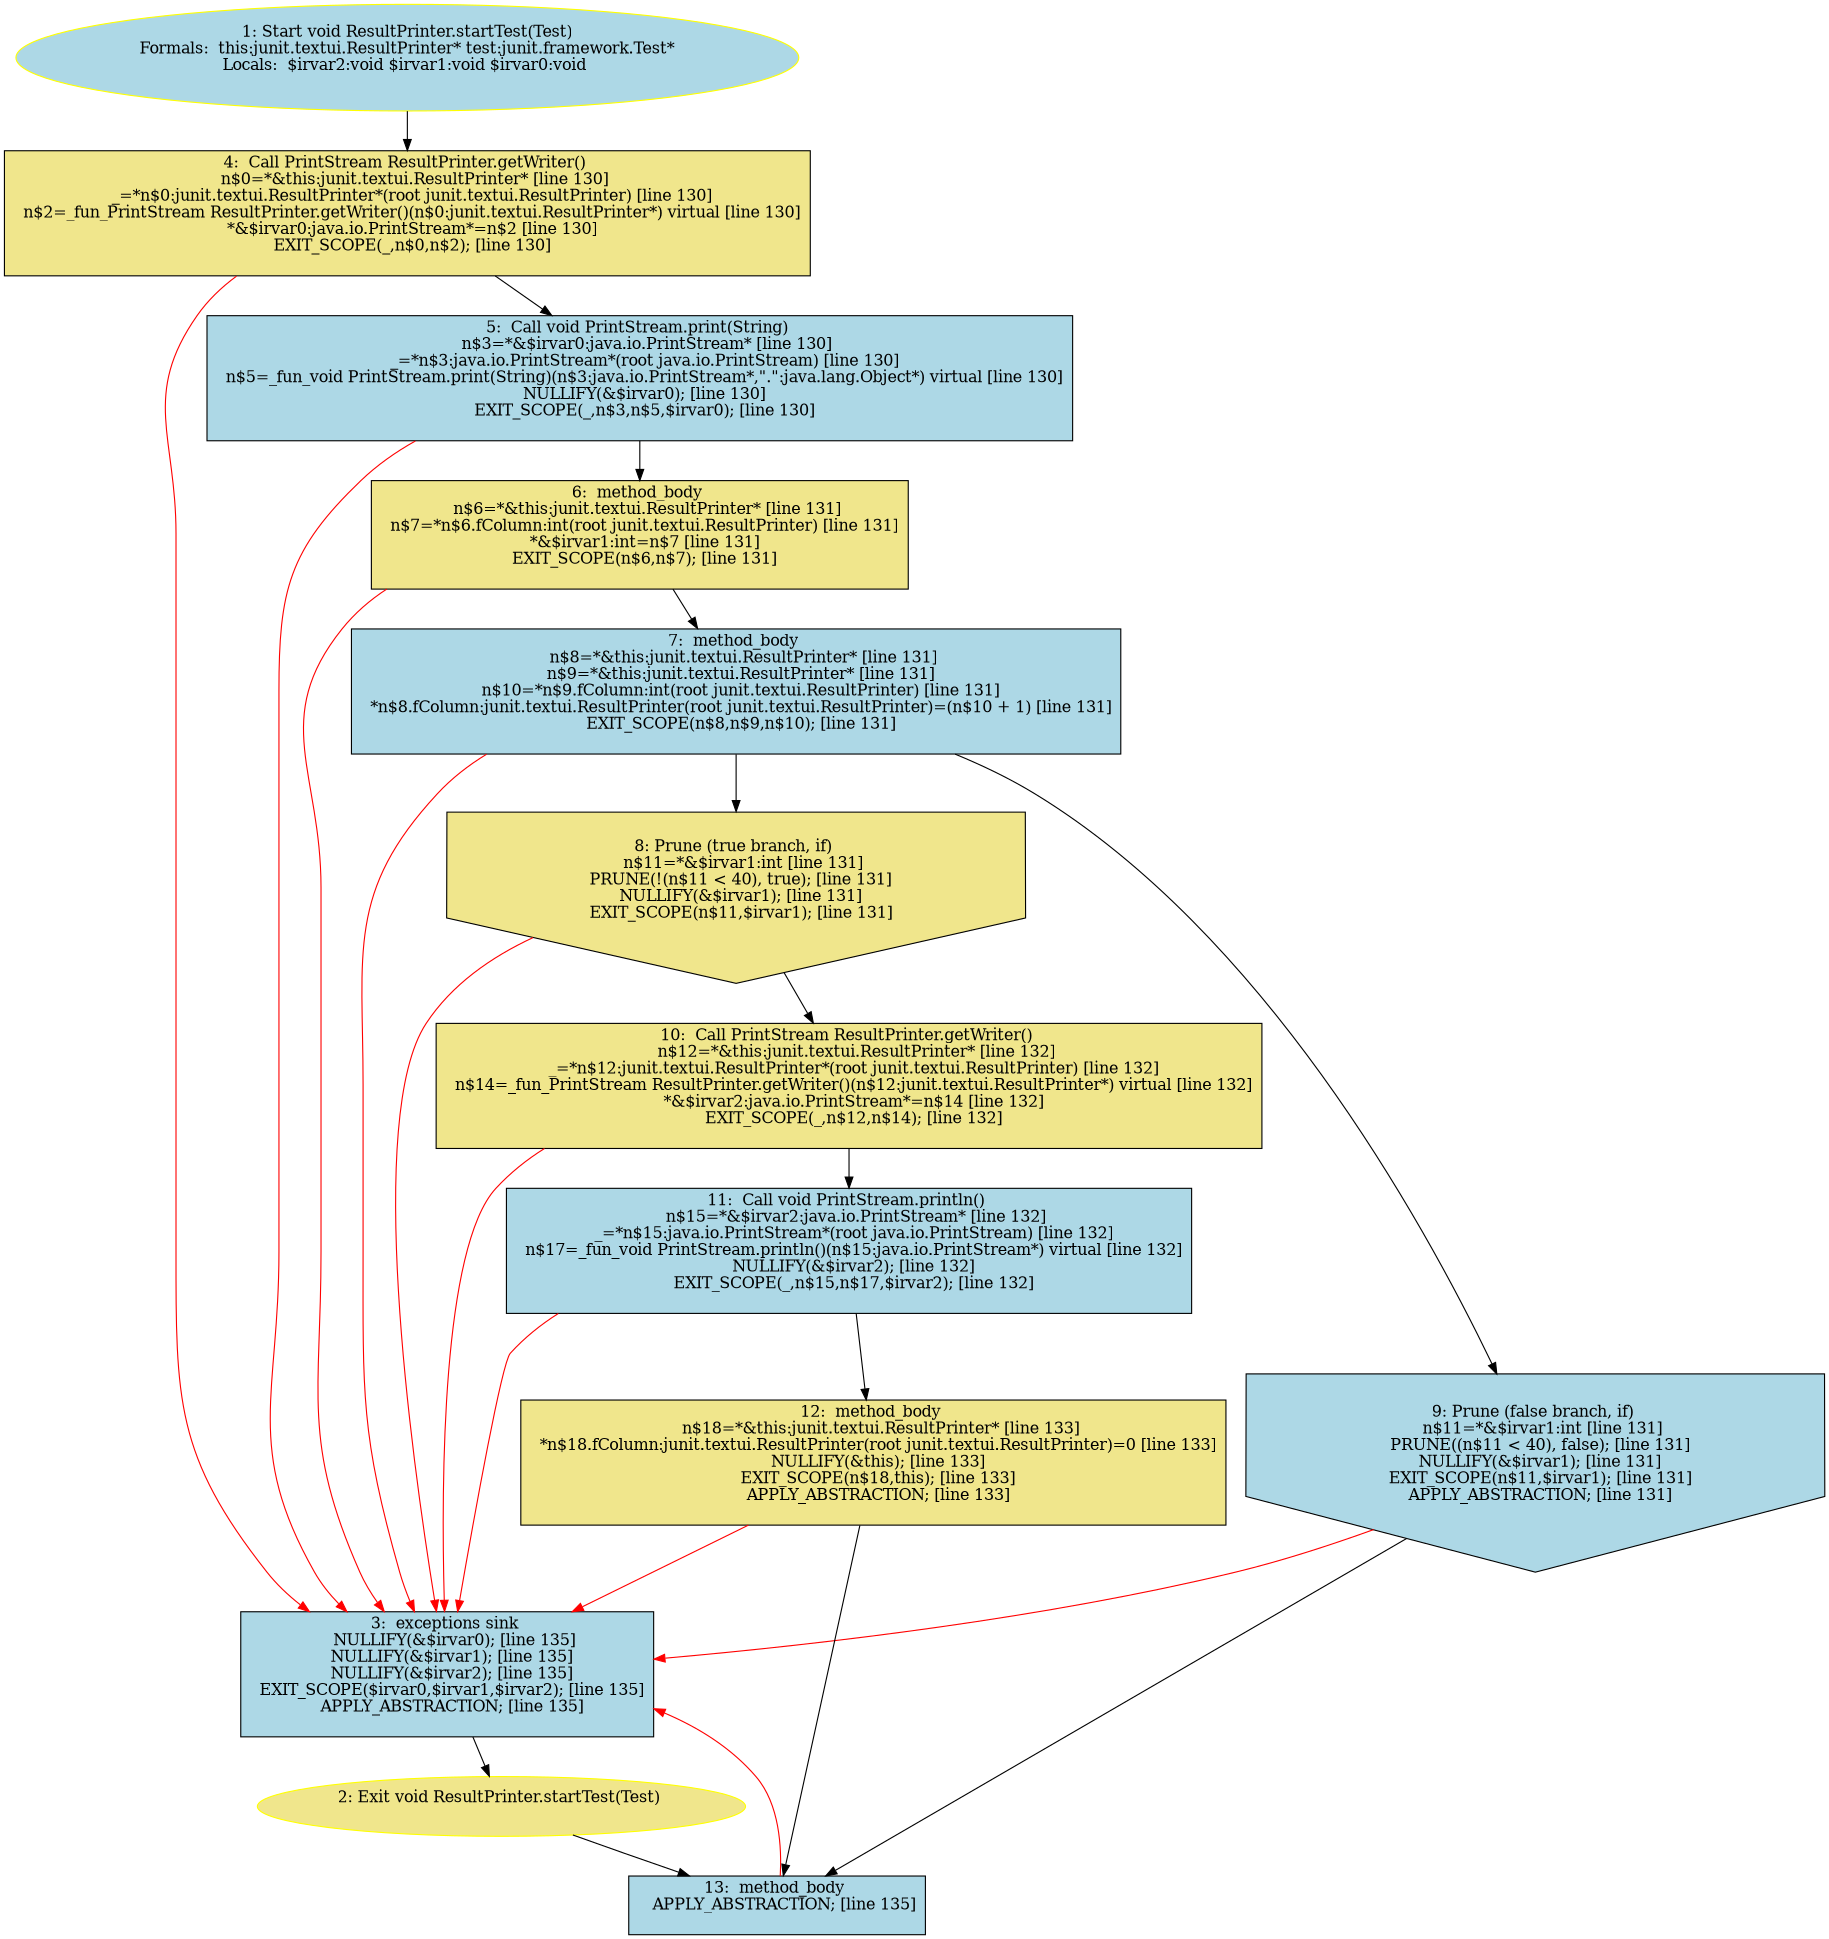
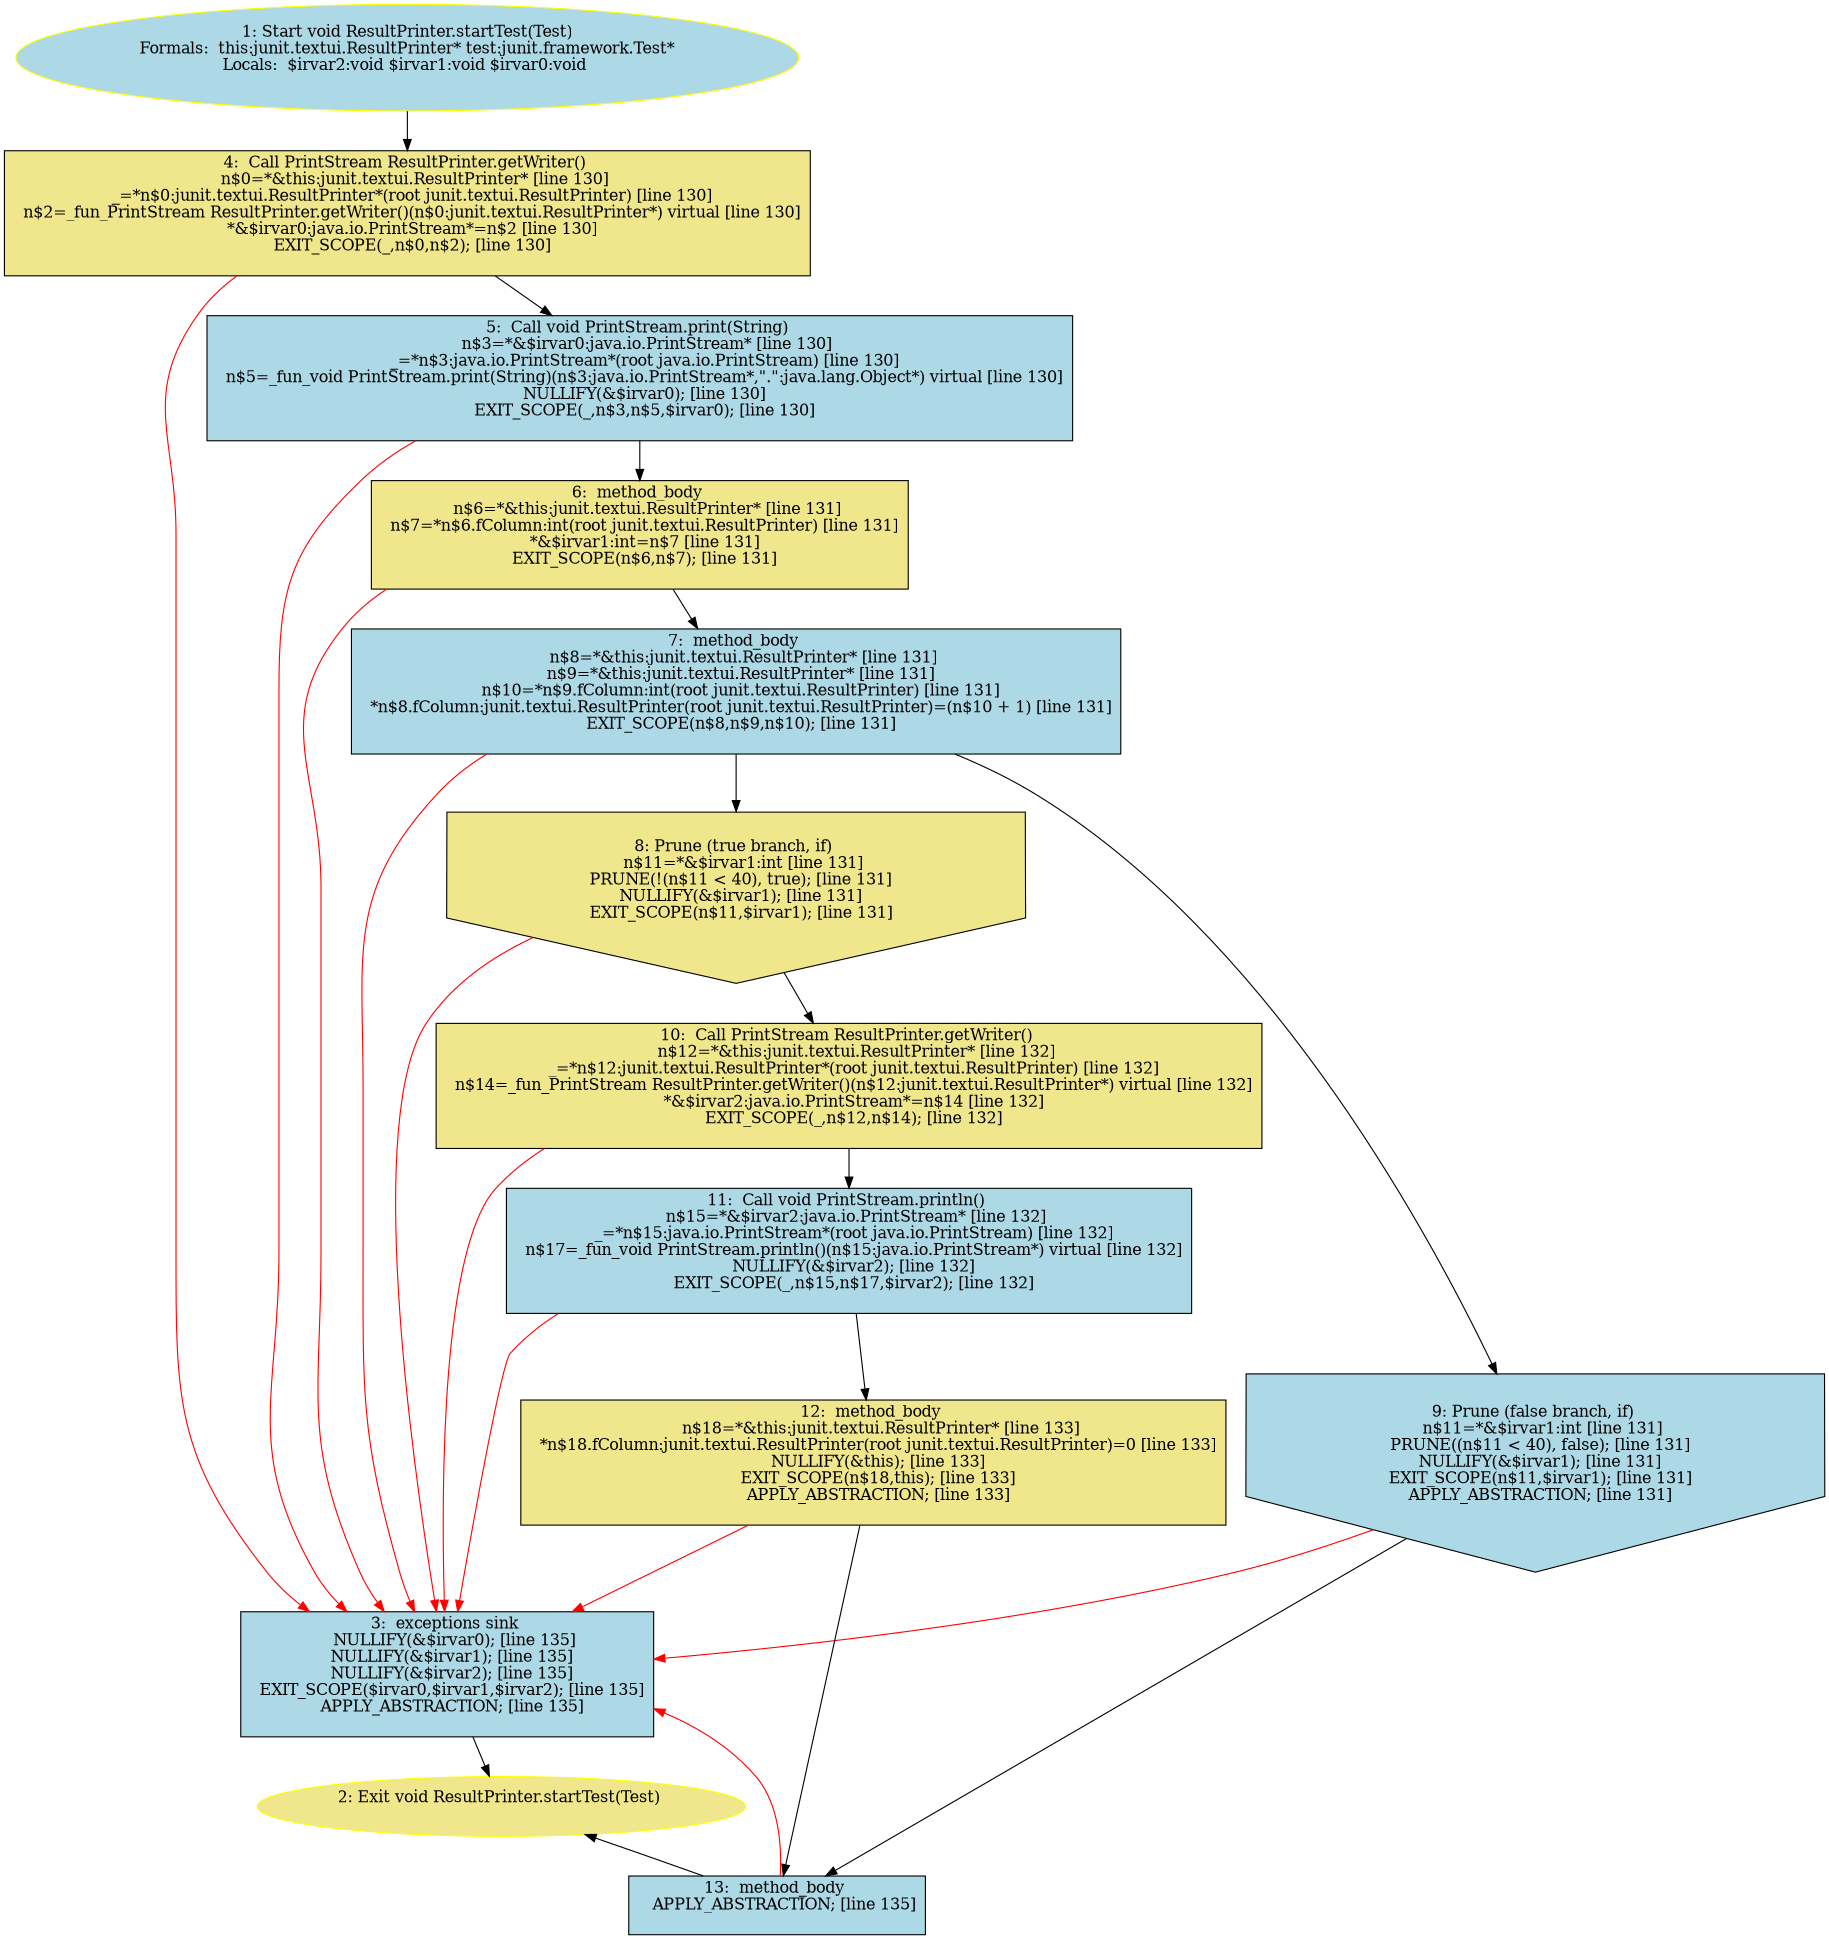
(626, 1854) -> (650, 1857)
